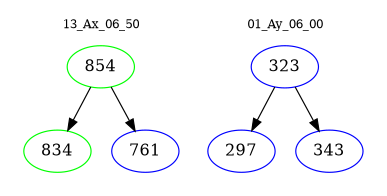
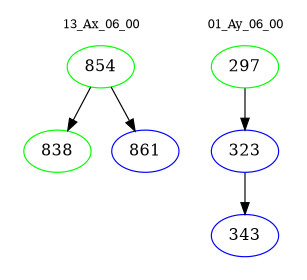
(101, 25) -> (101, 25)
(266, 104) -> (245, 103)
(57, 151) -> (57, 151)
(145, 151) -> (145, 151)
(241, 151) -> (245, 67)
